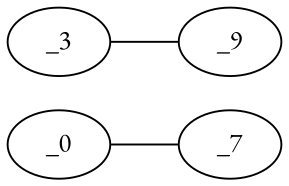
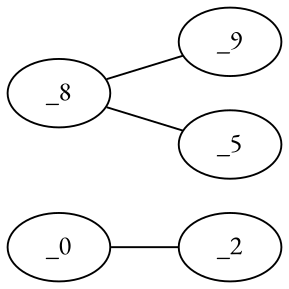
(59, 42) -> (59, 93)
none -> (230, 145)
(230, 145) -> (230, 247)
